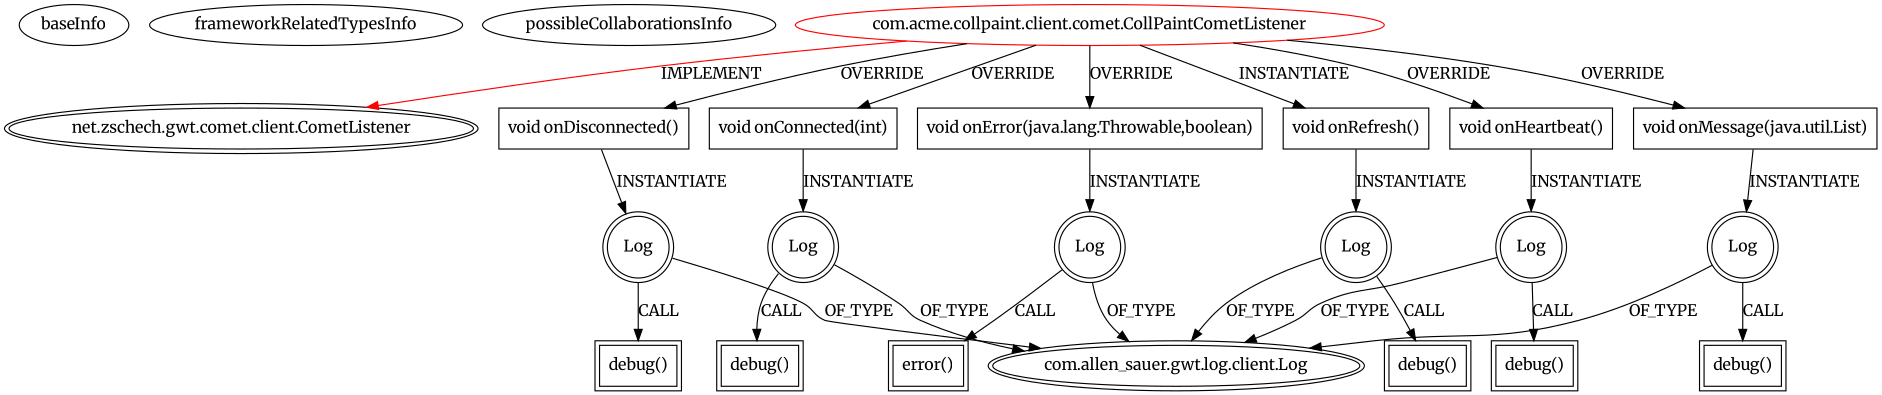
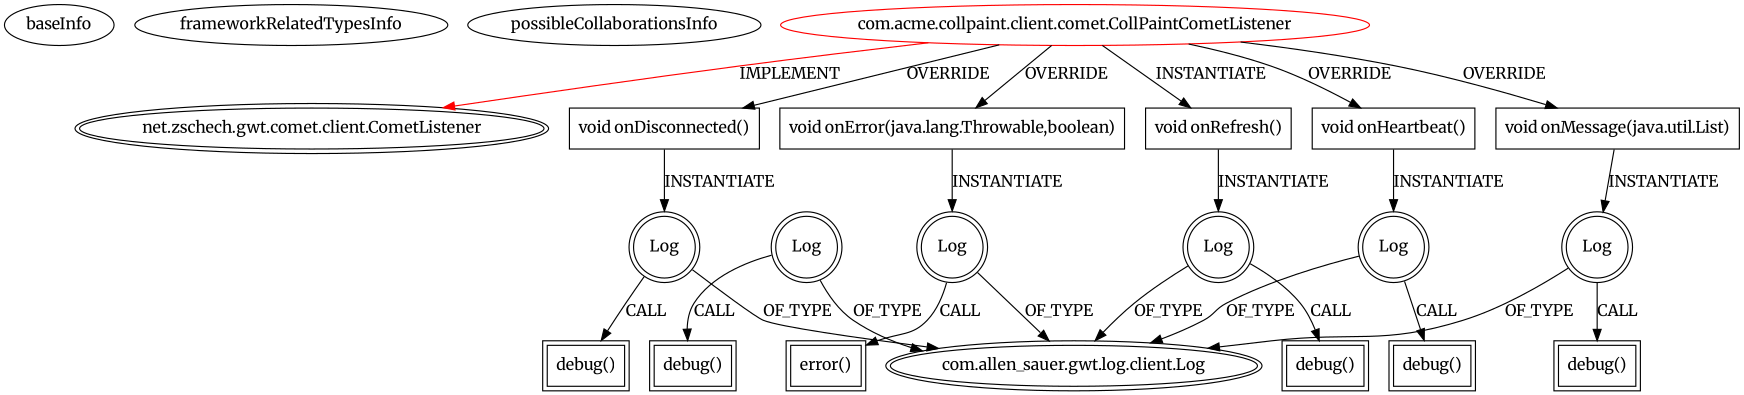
(803, 129) -> none
